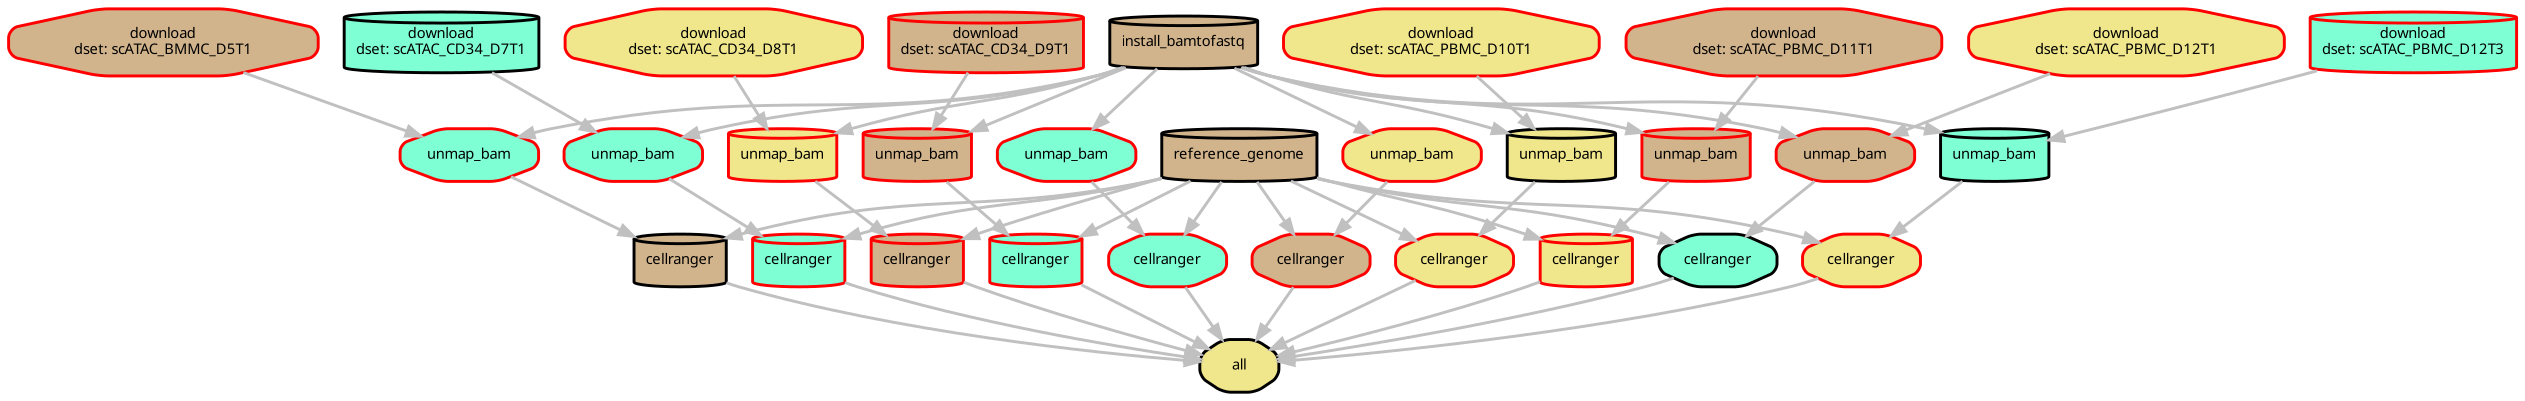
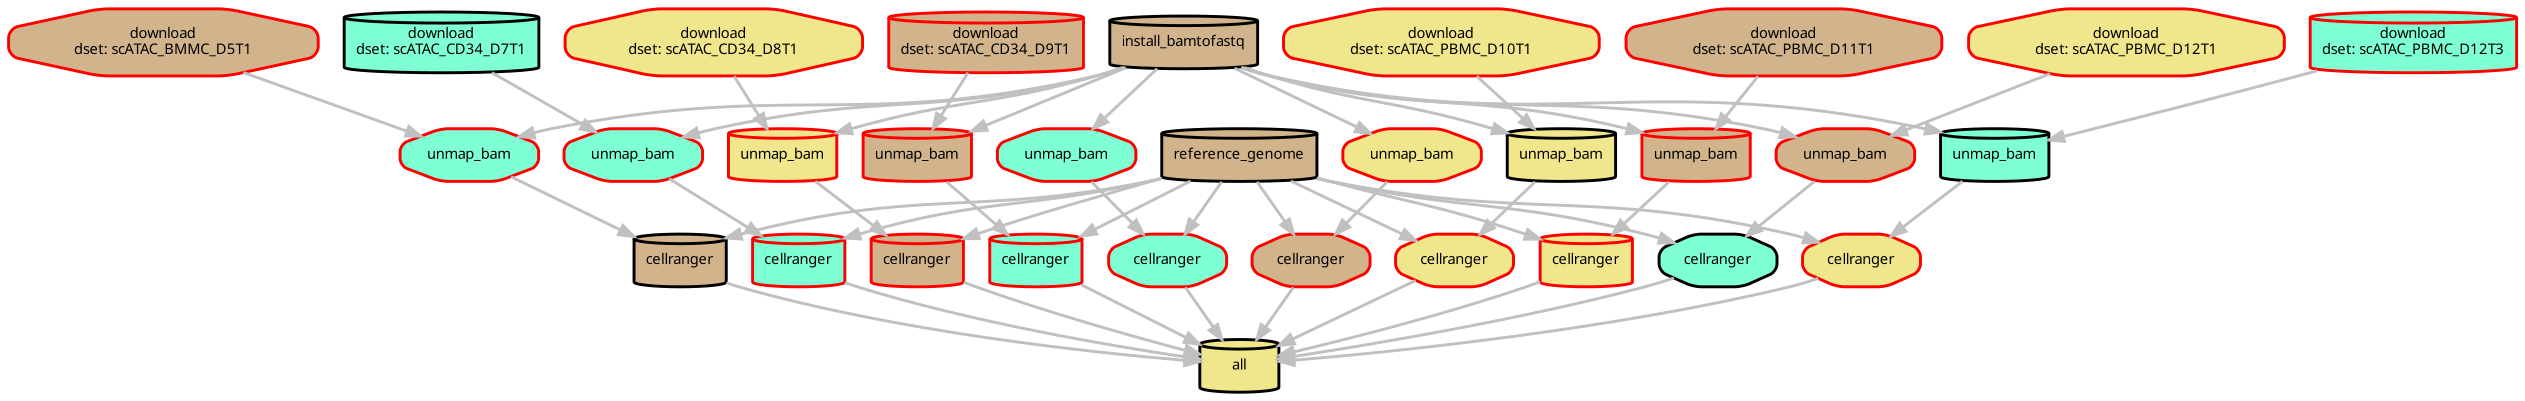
(1239, 366) -> (1239, 366)
